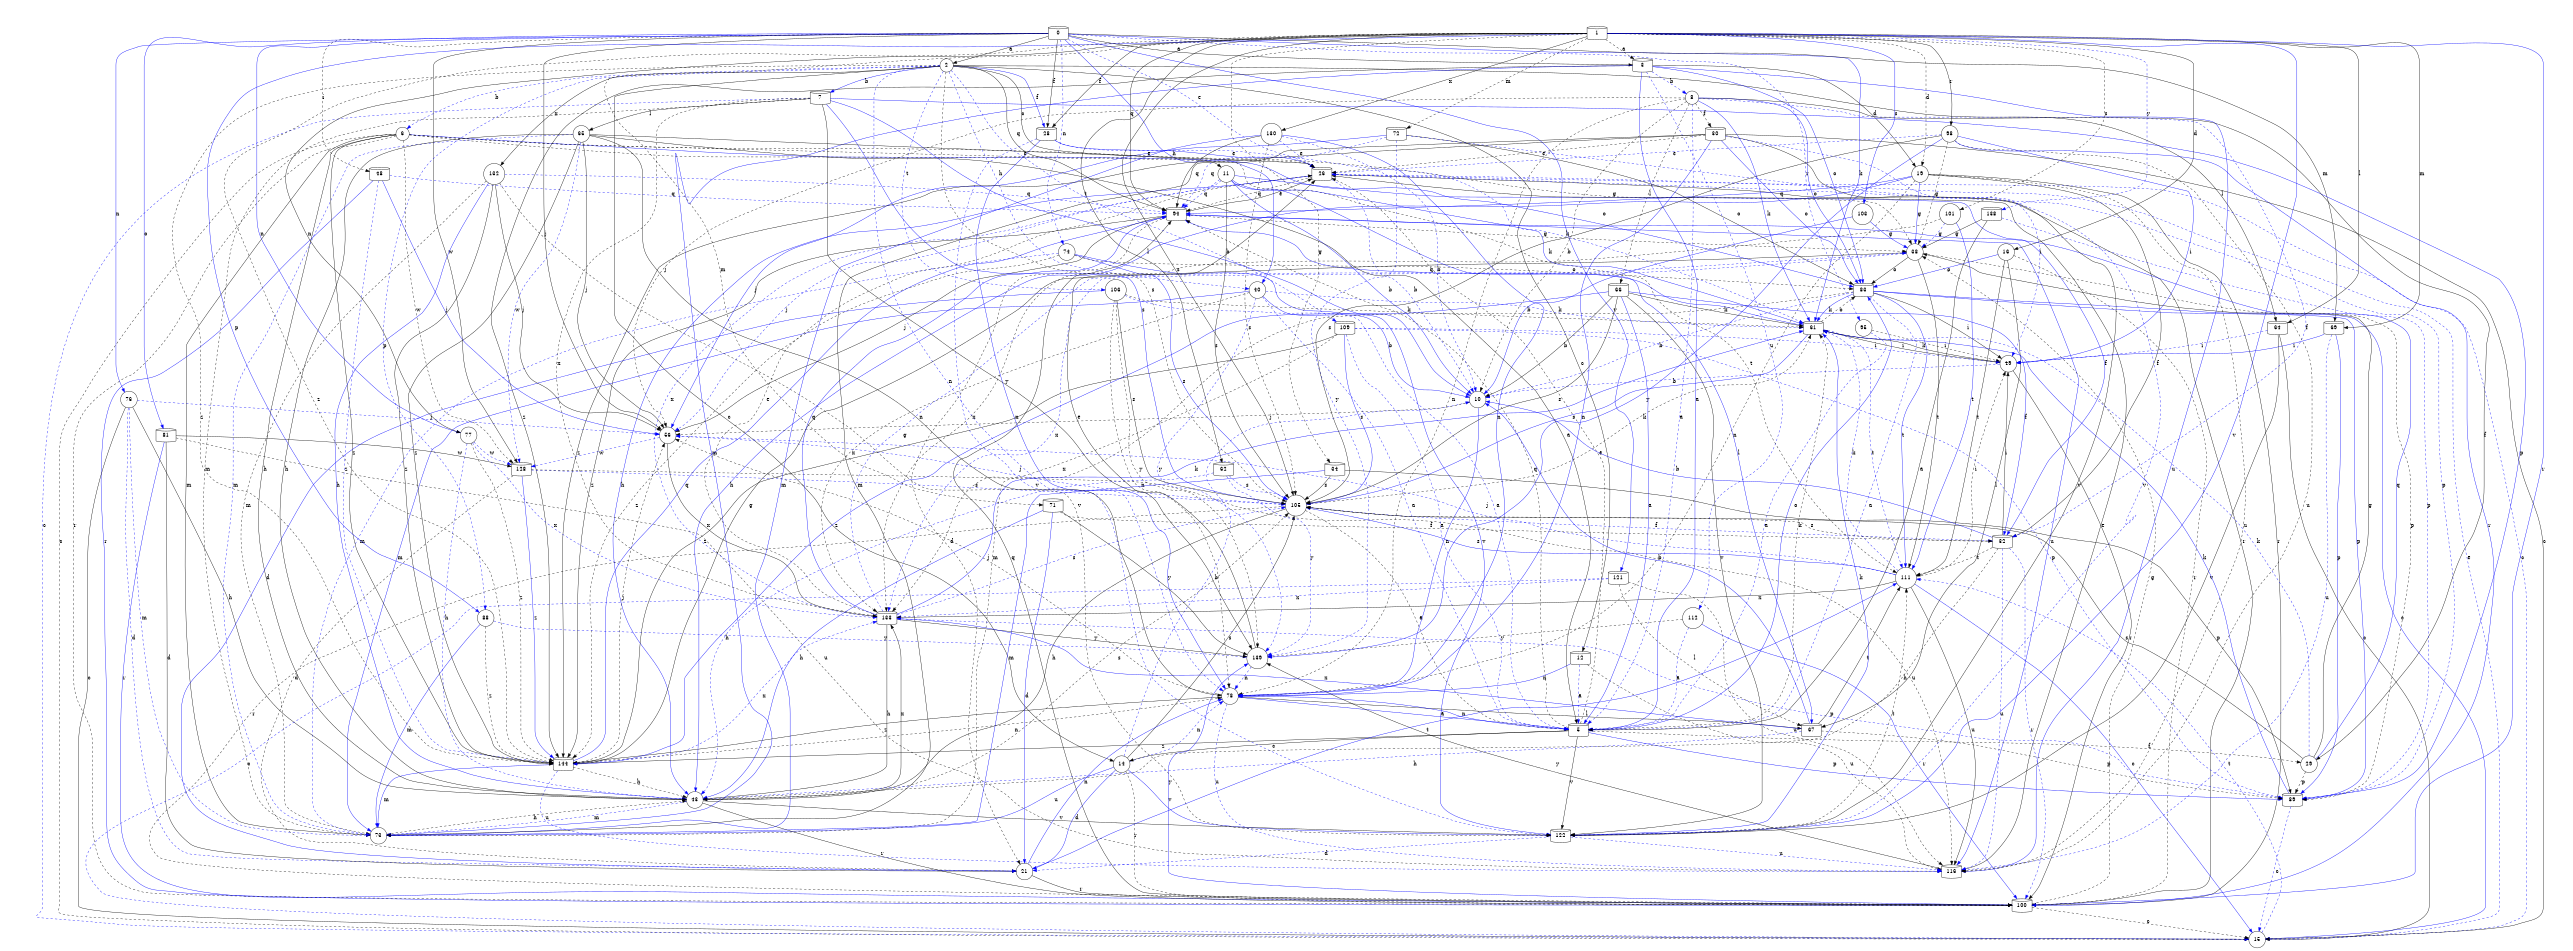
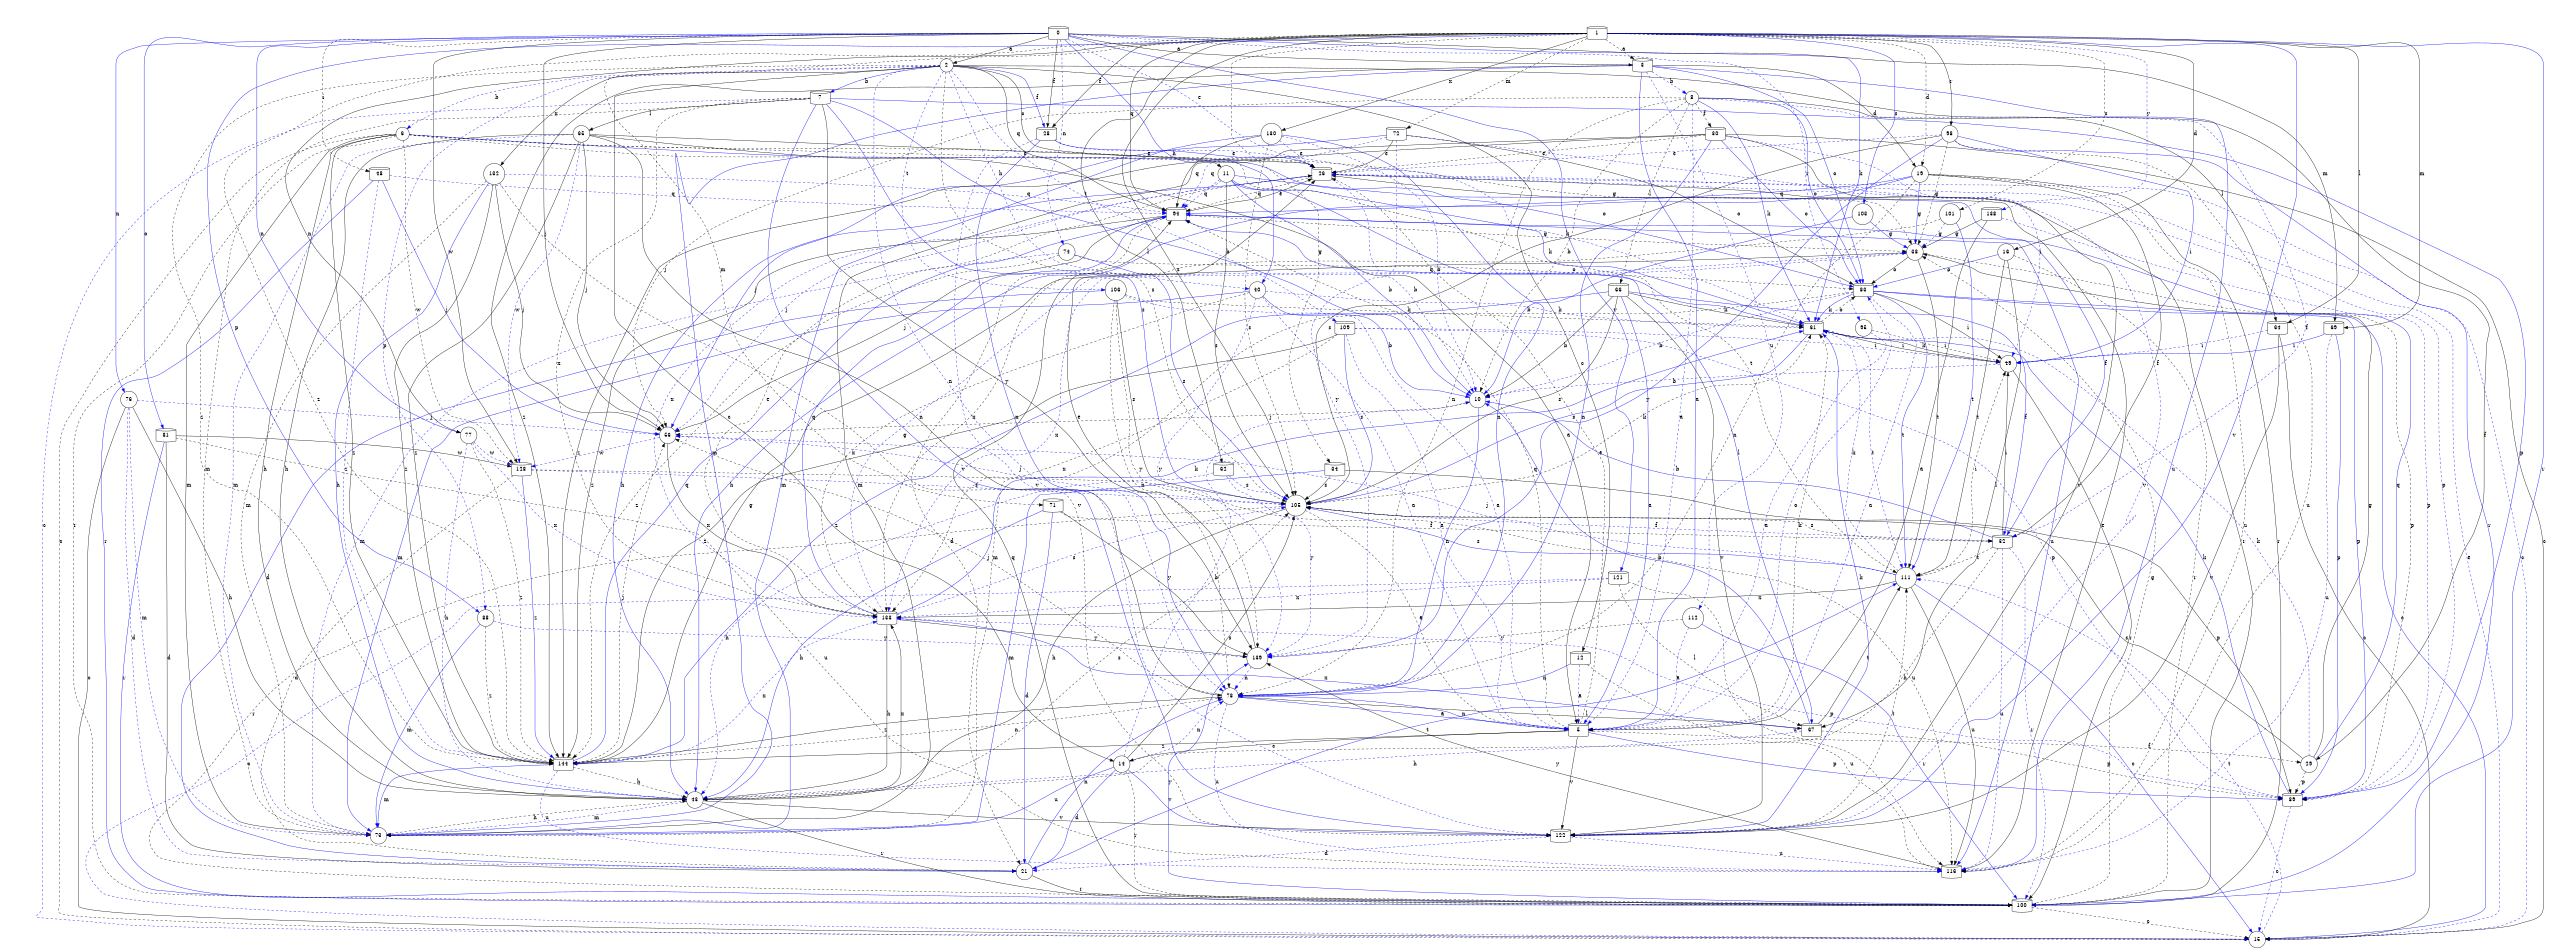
none -> (1368, 163)
(1438, 458) -> (1099, 530)
(1779, 572) -> (1779, 572)
